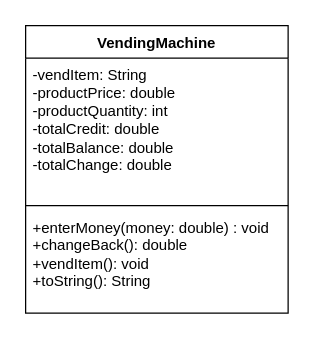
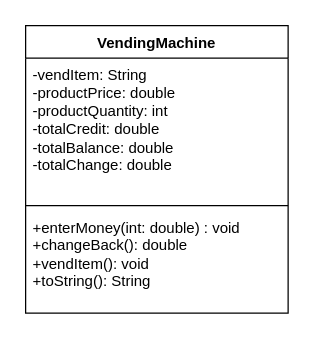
(158, 255) -> (148, 255)
